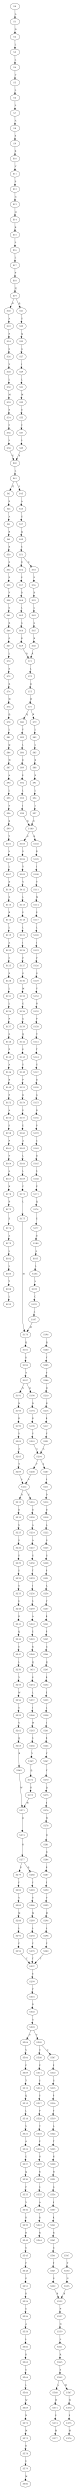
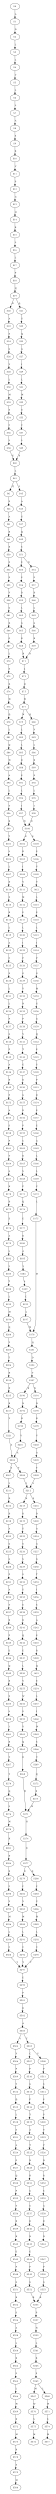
none -> (9, 1311)
